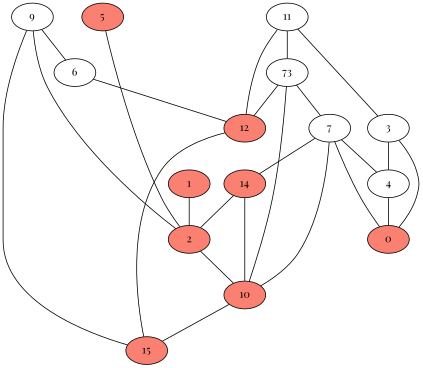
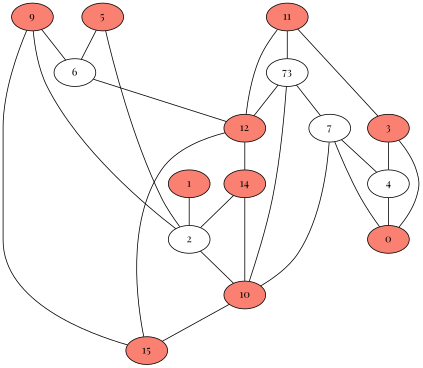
(32, 17) -> (32, 17)
(287, 17) -> (287, 17)
none -> (89, 45)
(388, 128) -> (388, 128)
(287, 156) -> (245, 156)
(189, 239) -> (189, 239)
